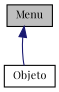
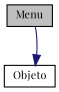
(23, 51) -> (37, 41)
